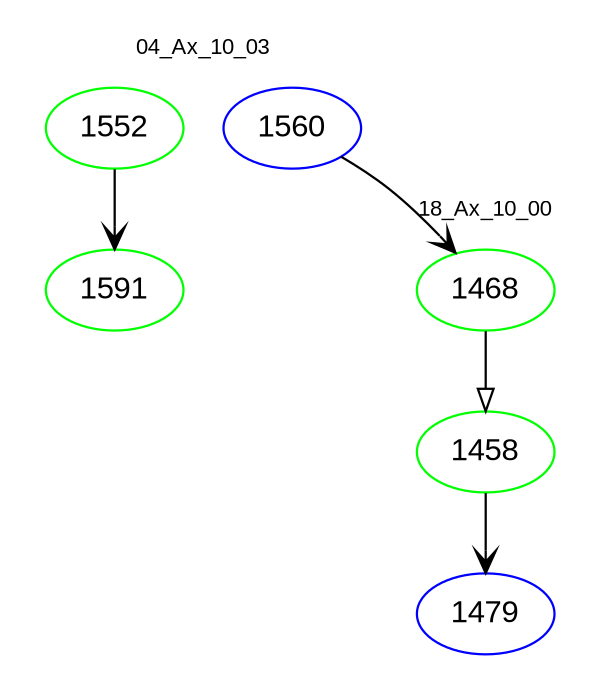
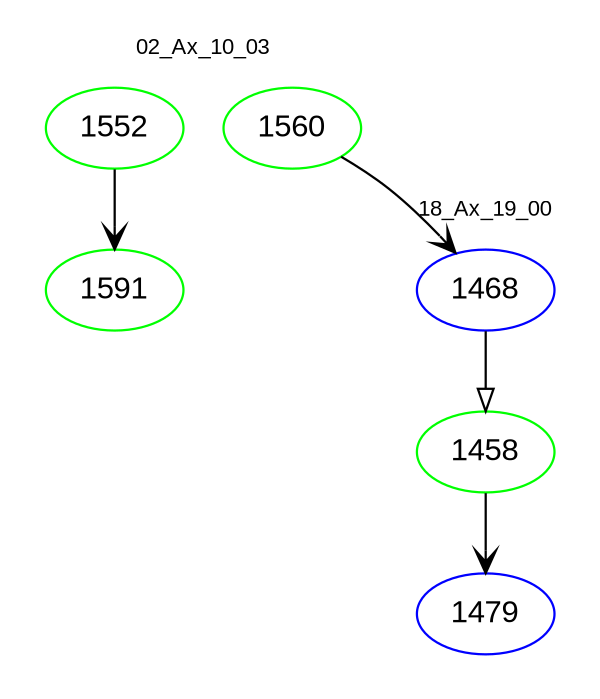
(203, 48) -> (203, 48)
(292, 128) -> (292, 128)
(486, 210) -> (486, 210)
(486, 290) -> (486, 290)
